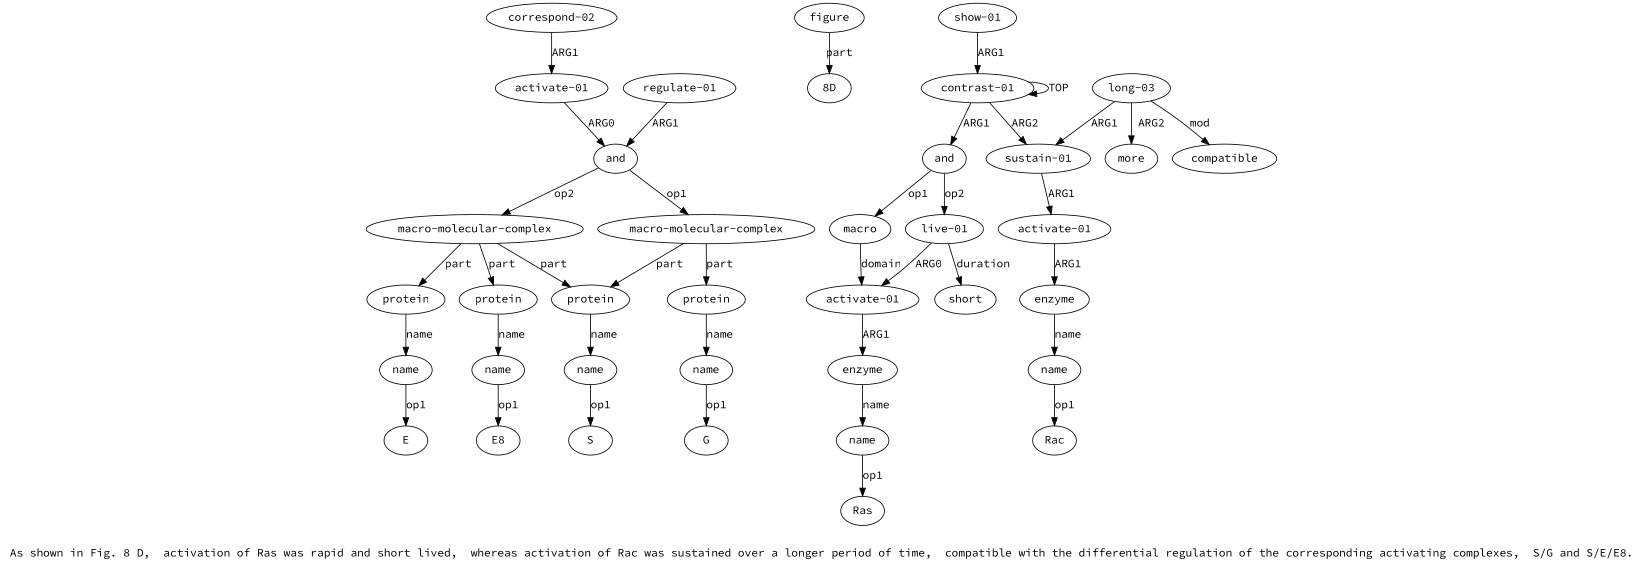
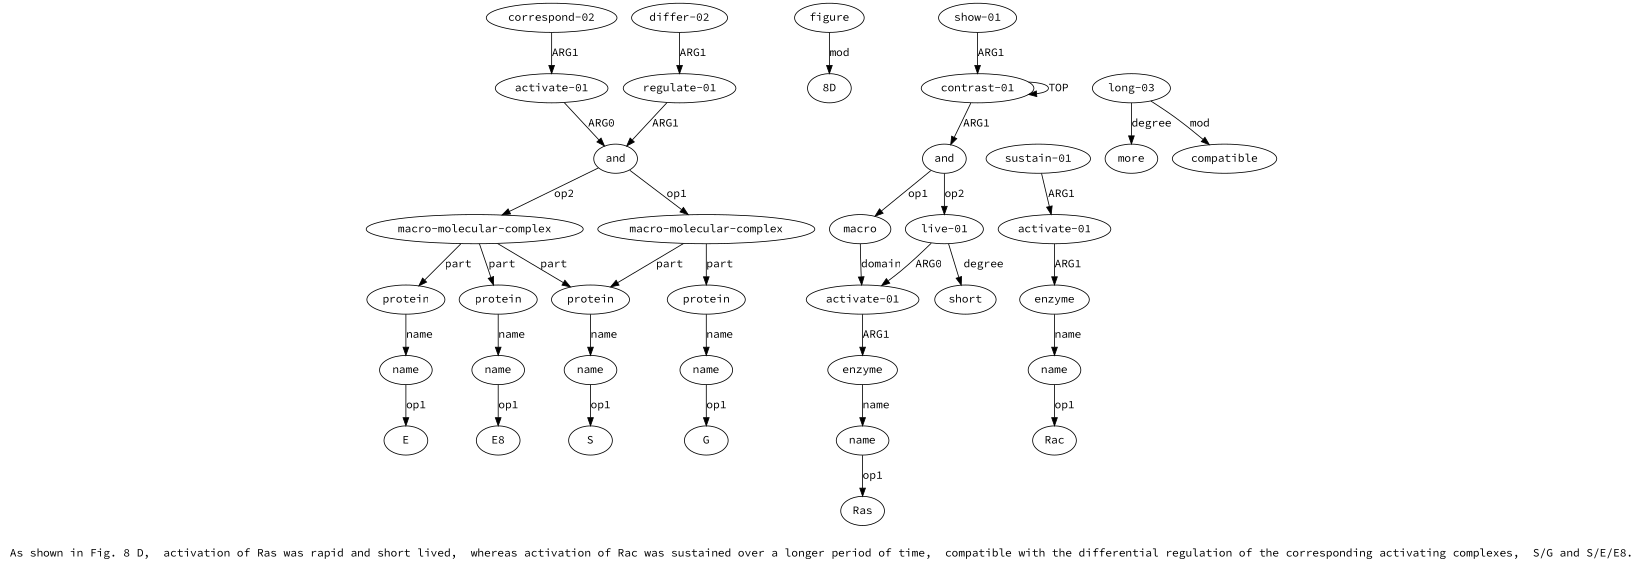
none -> (680, 18)
(840, 53) -> (840, 53)
(1005, 120) -> none
(1089, 121) -> none
(1152, 123) -> (1152, 123)
(984, 264) -> (984, 264)
